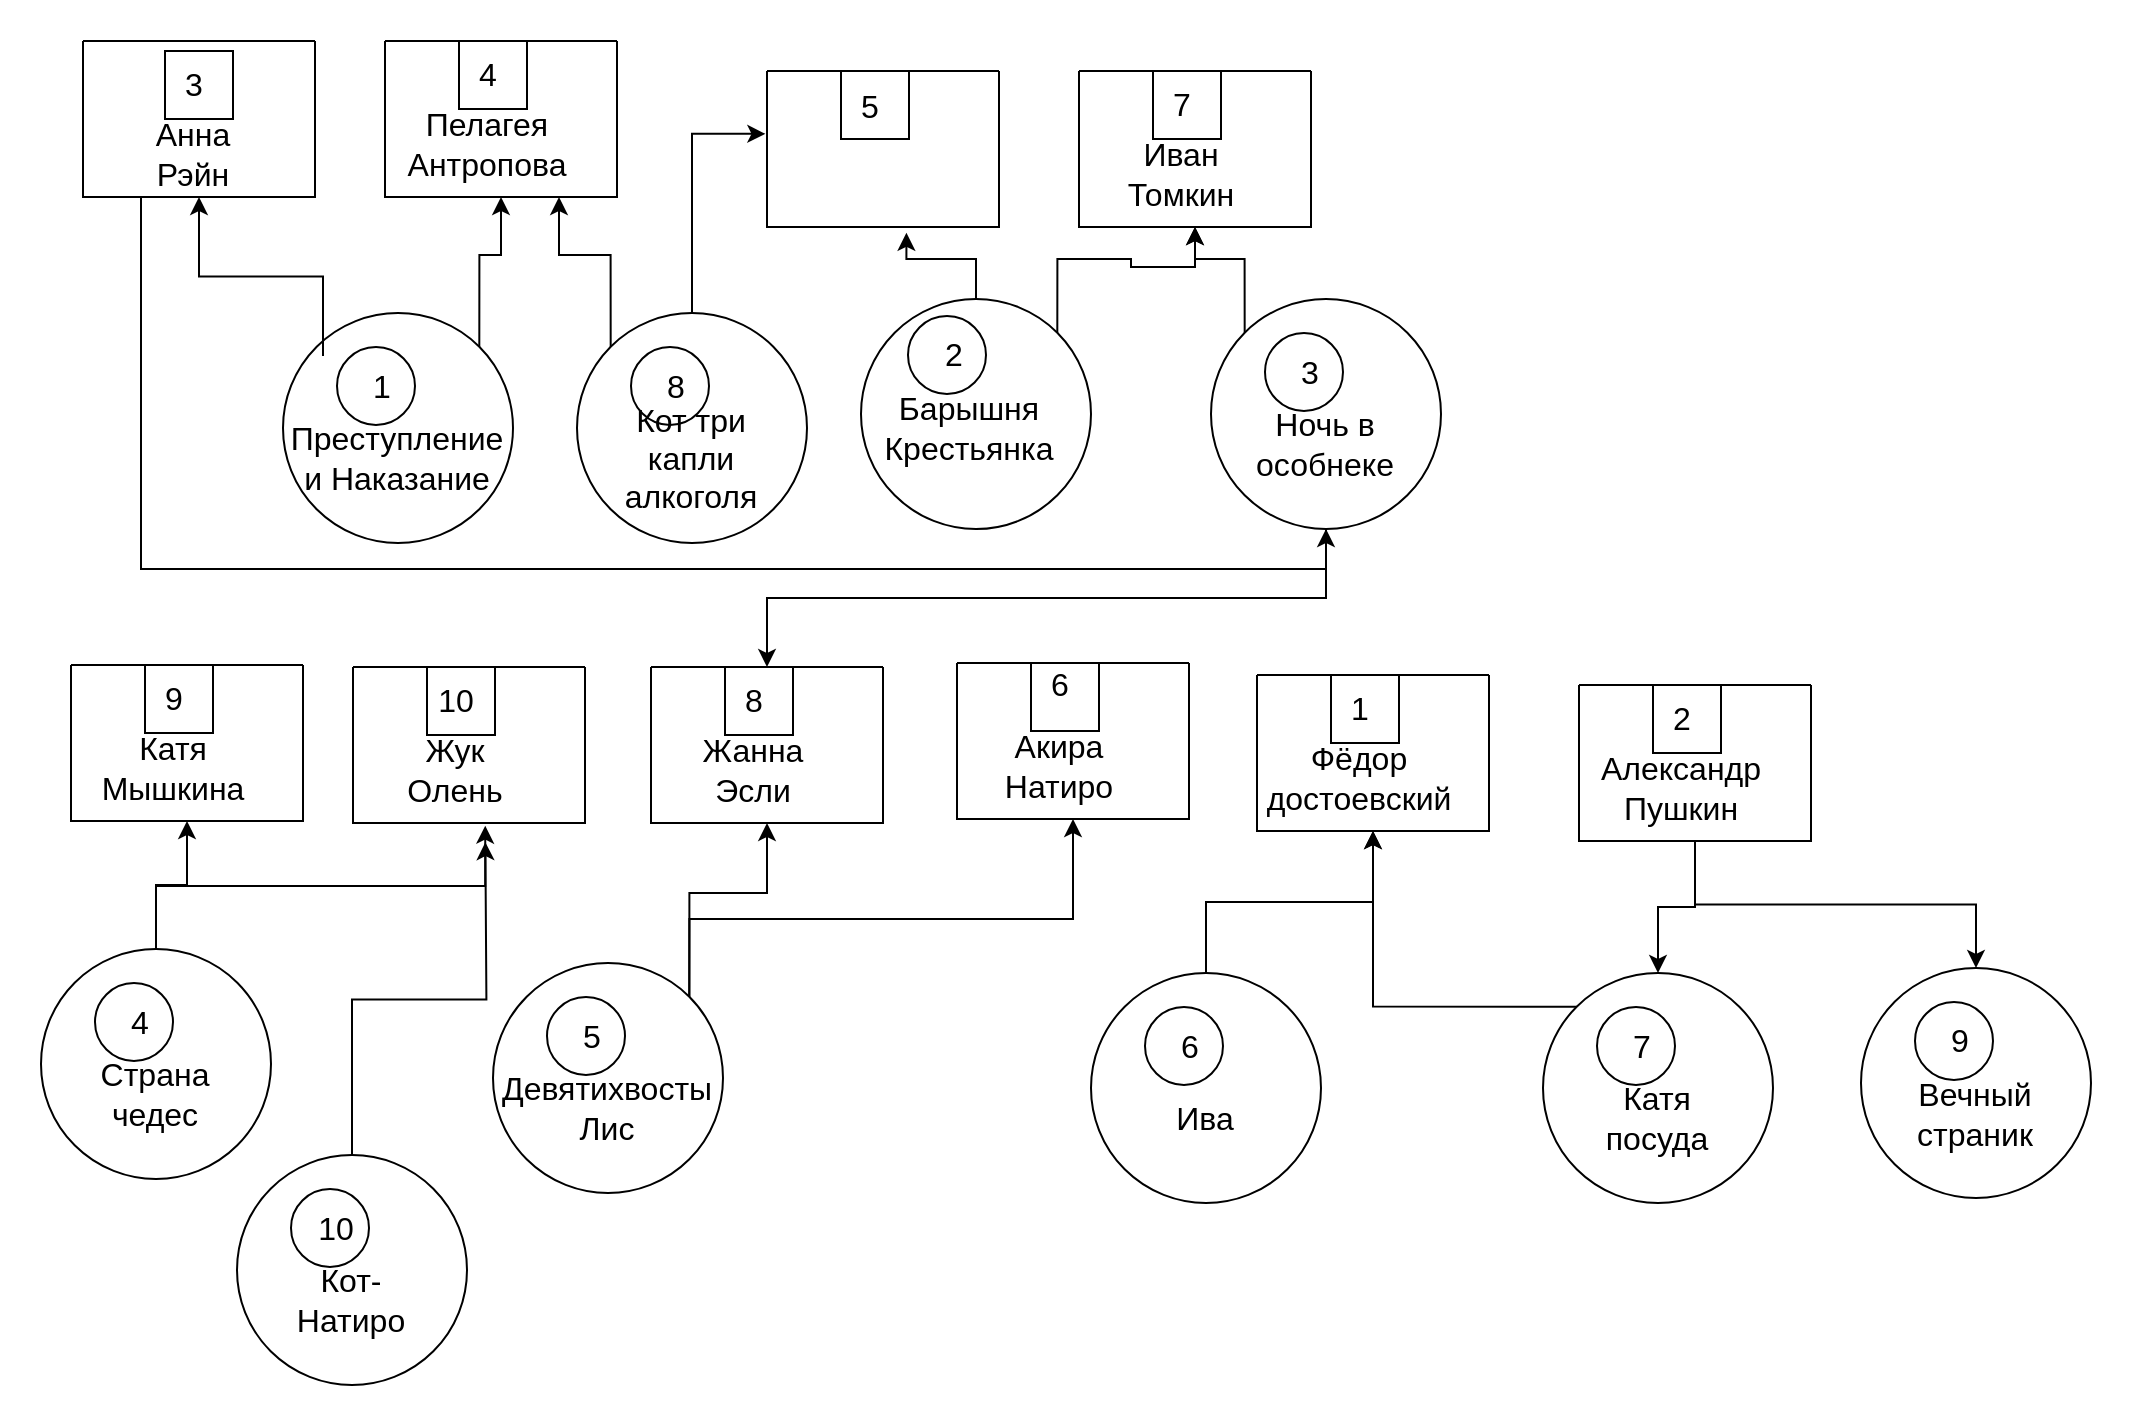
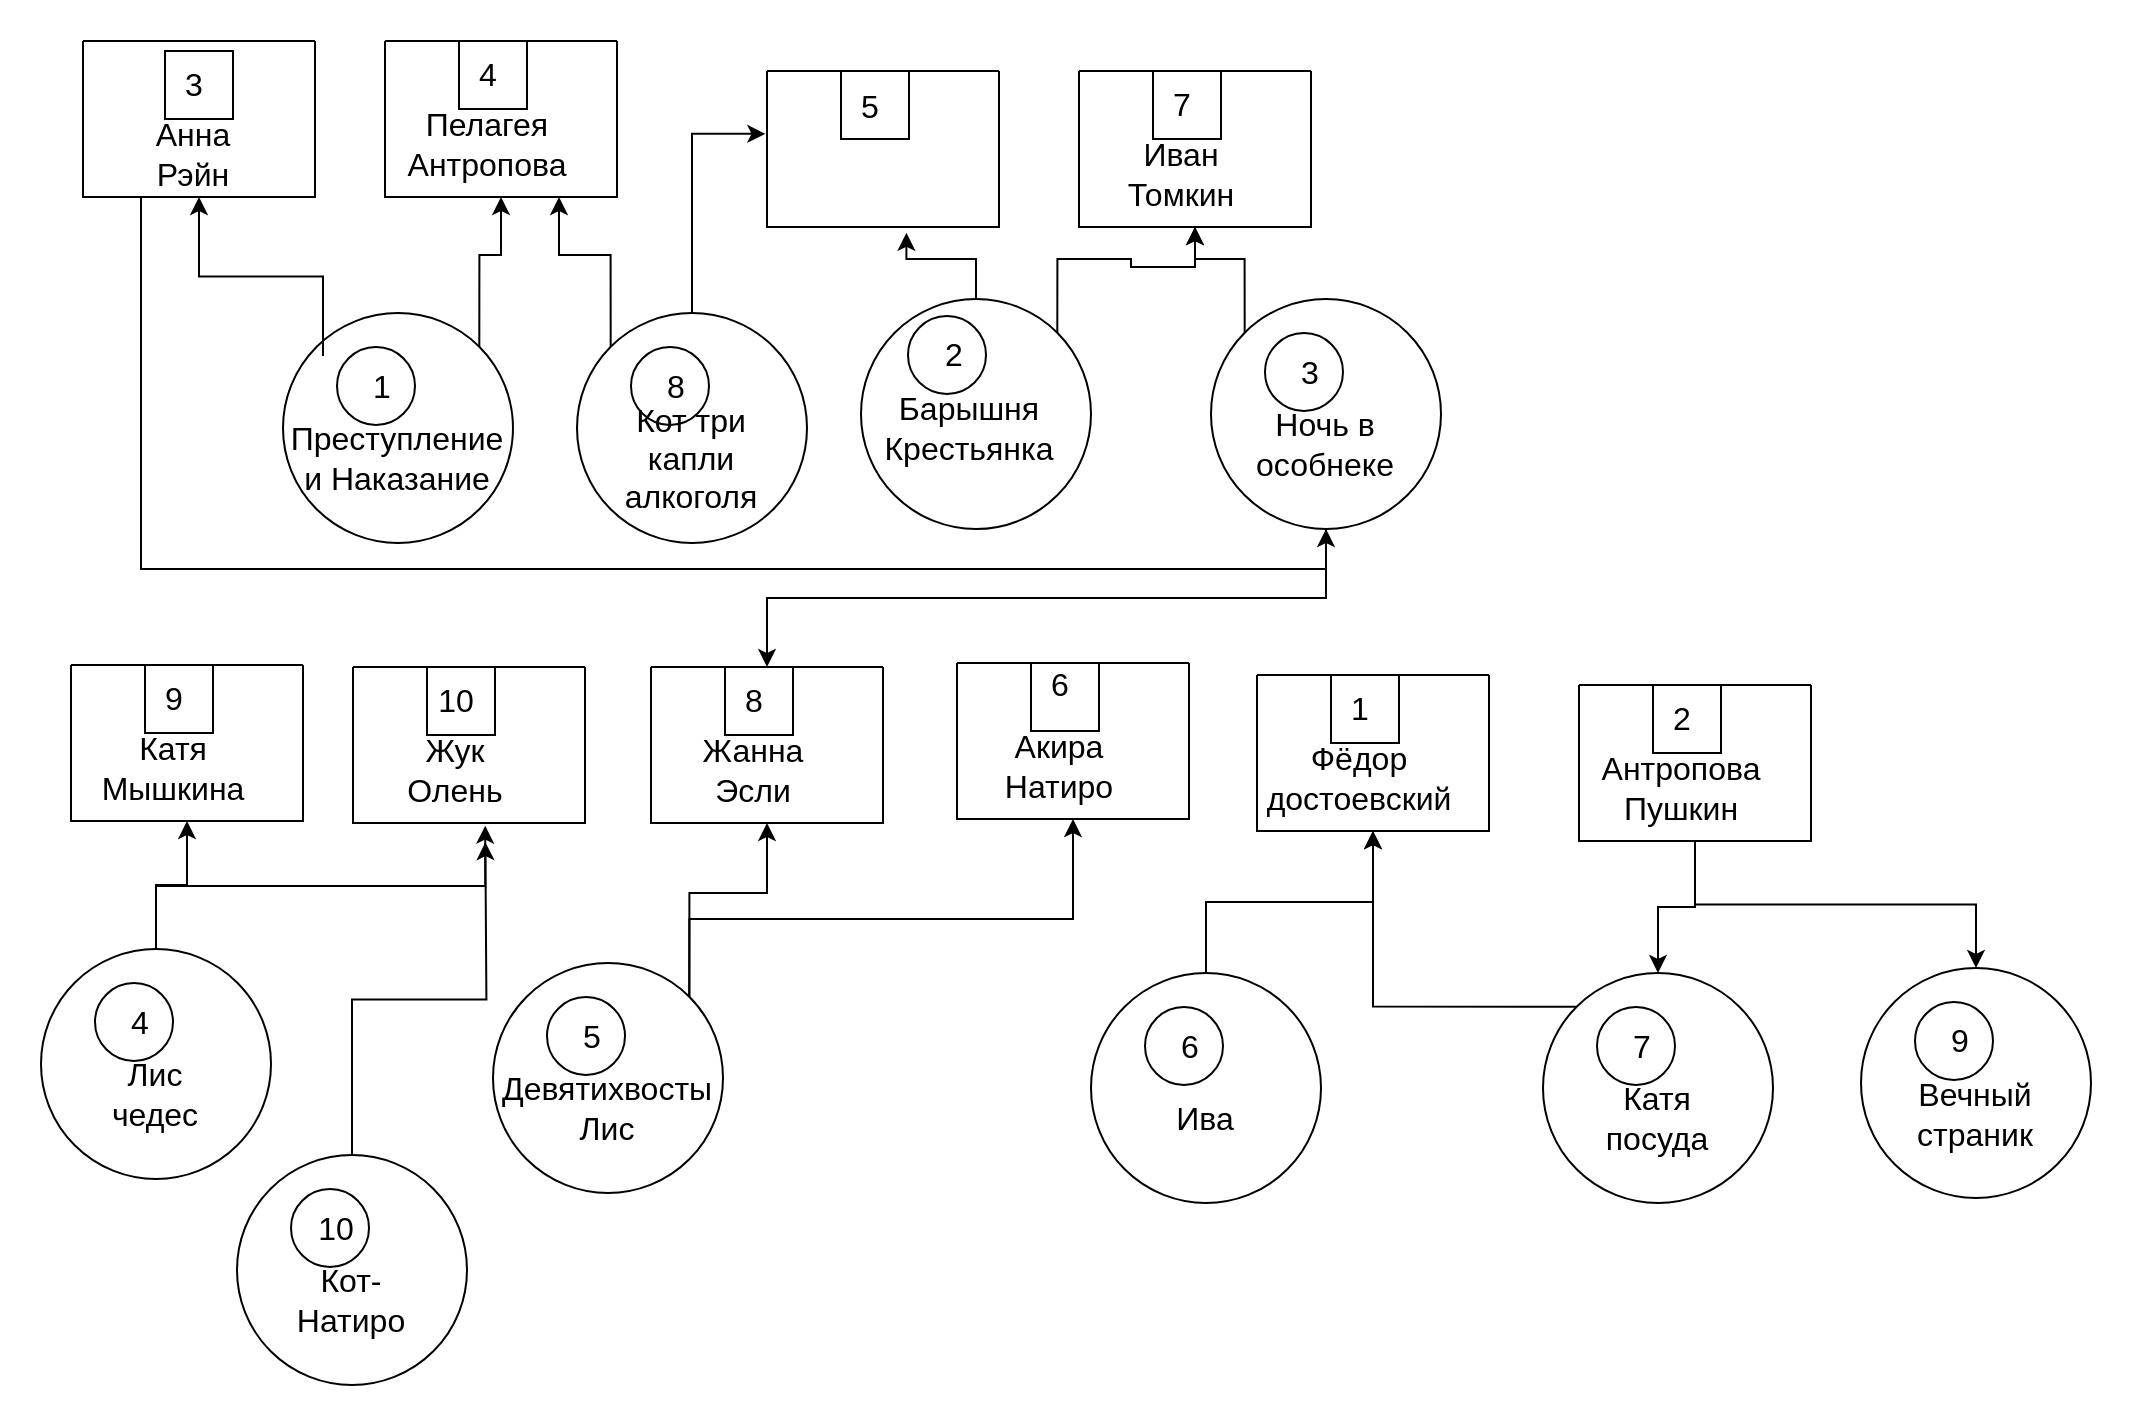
(1682, 789) -> (1682, 789)
(156, 1095) -> (156, 1095)
